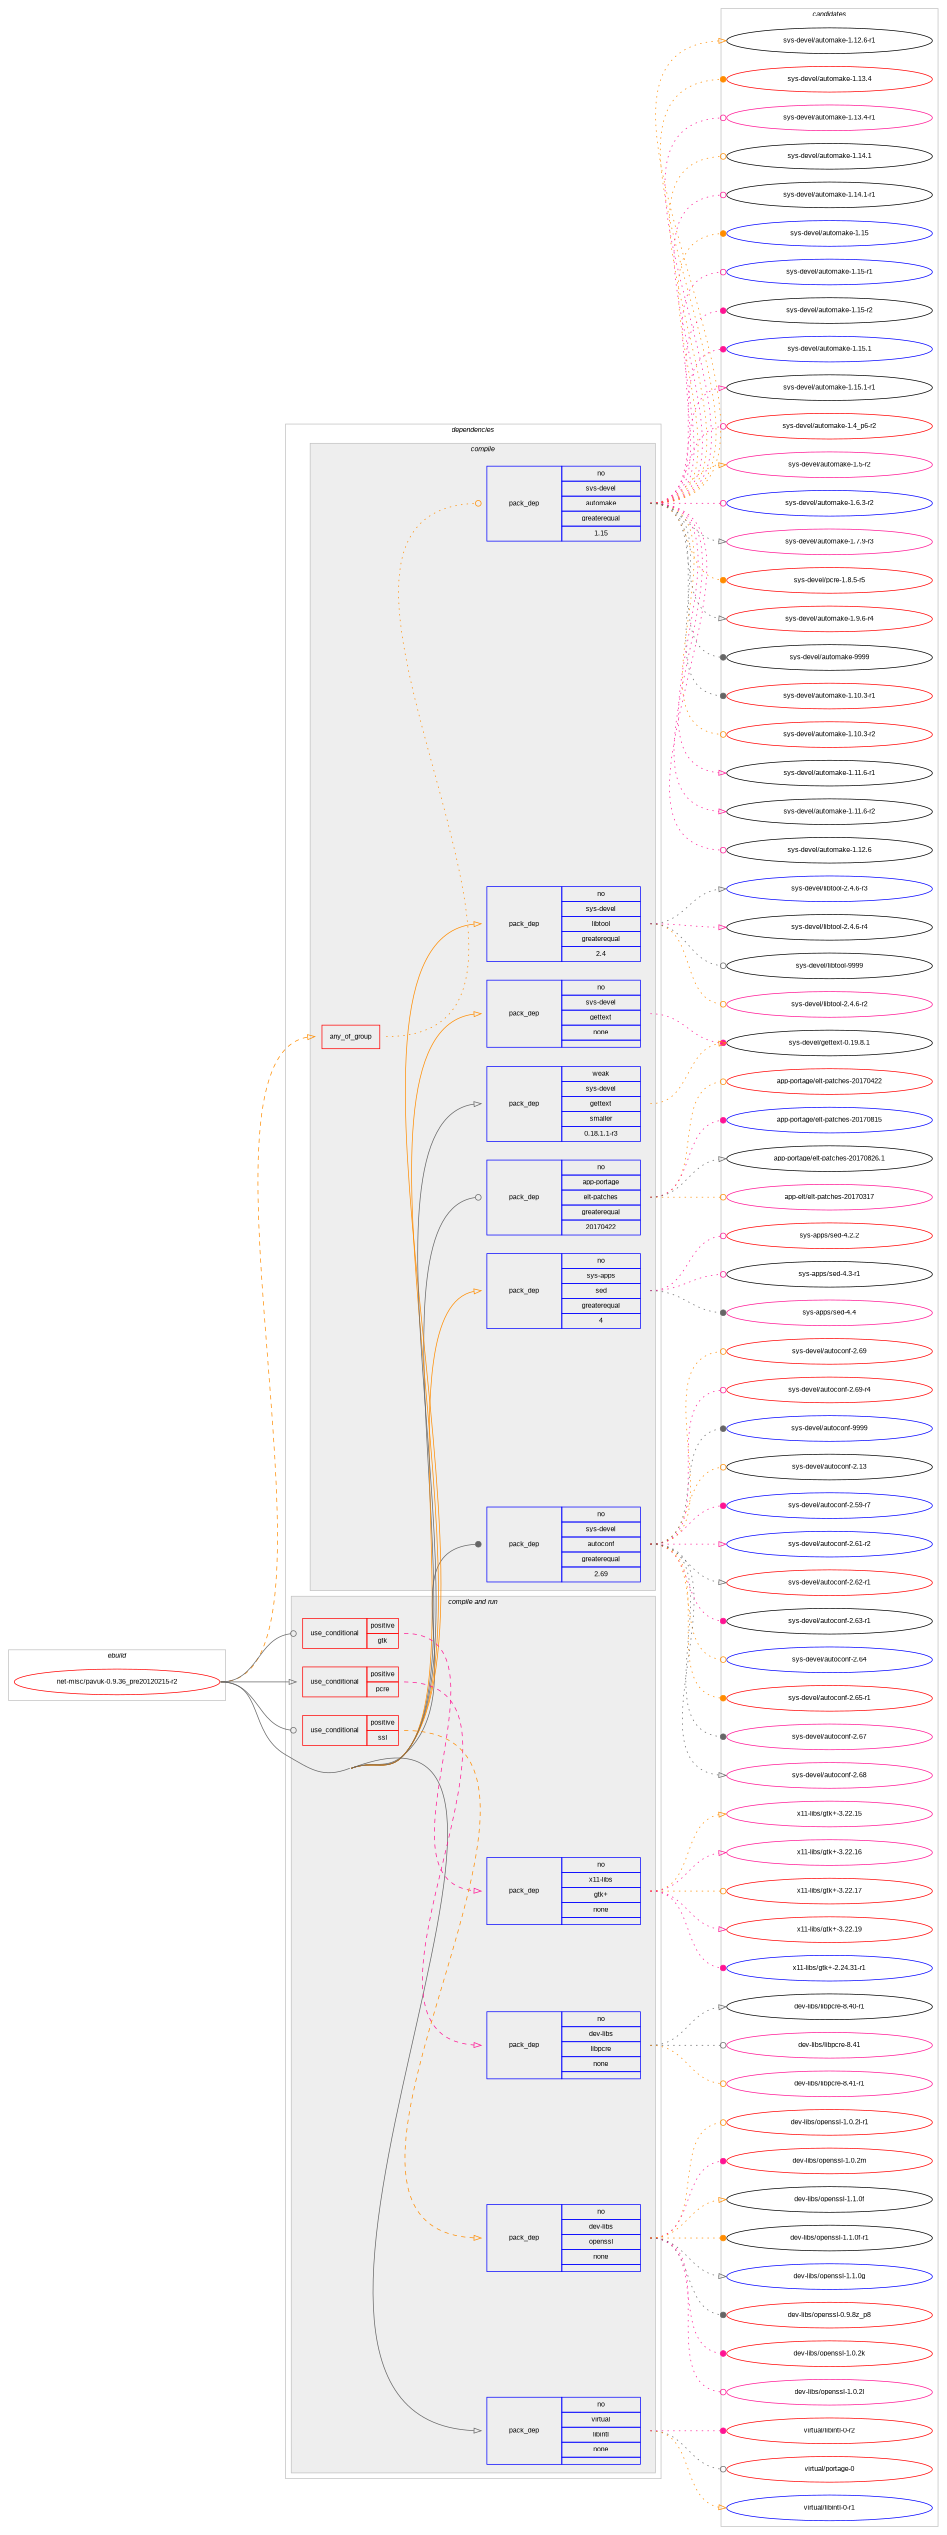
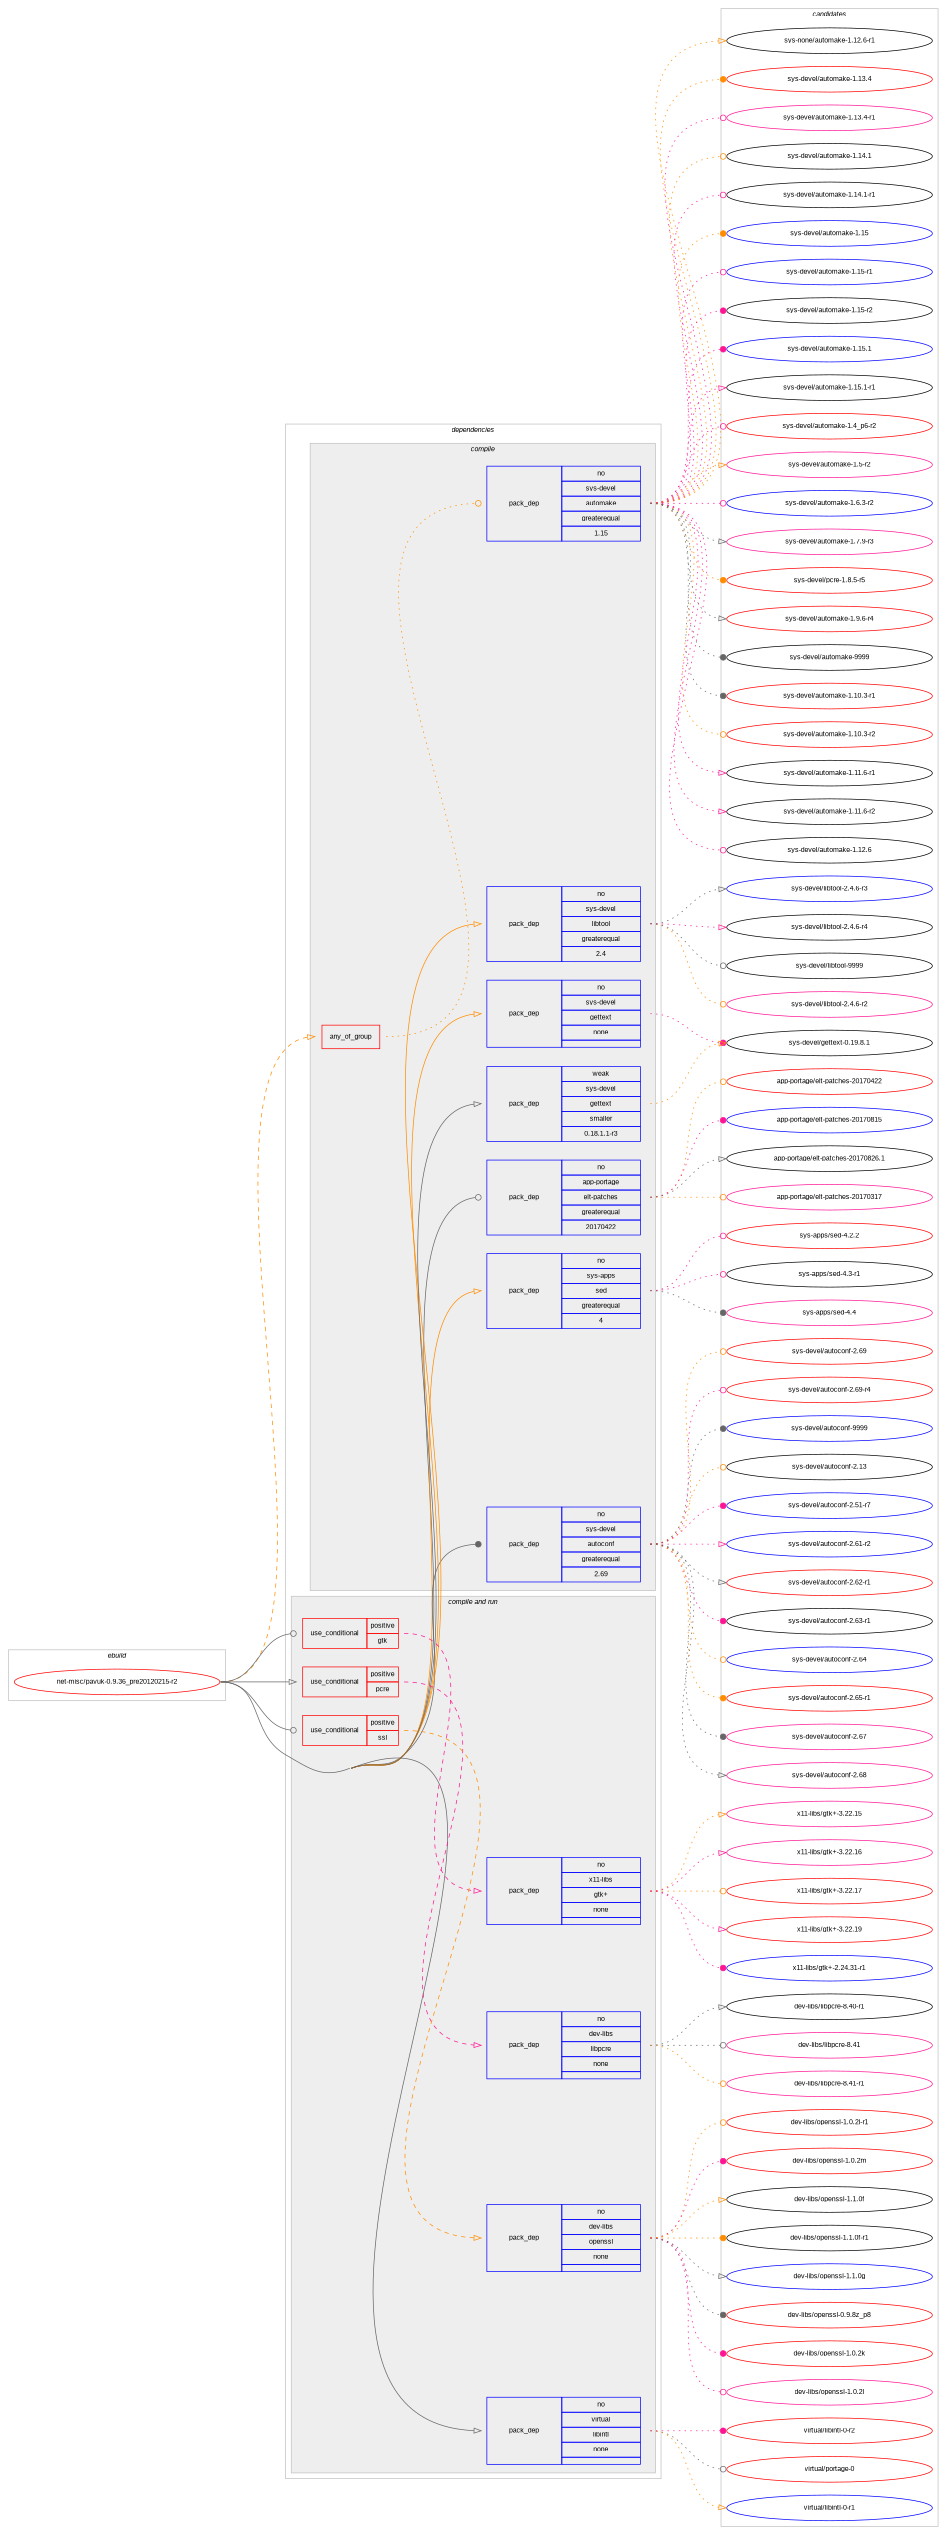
(830, 41) -> (830, 41)
(830, 1197) -> (830, 1197)
(830, 1506) -> (830, 1506)
